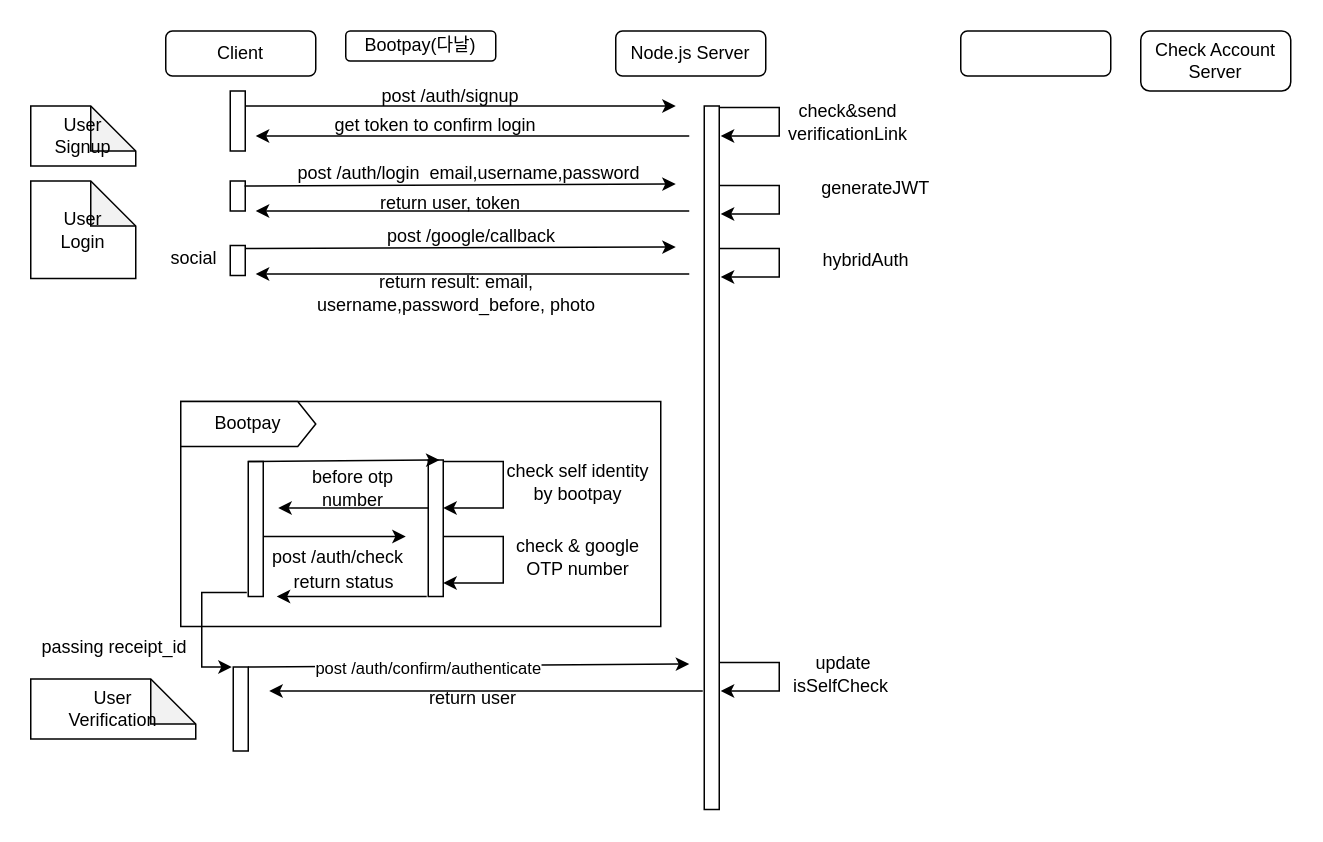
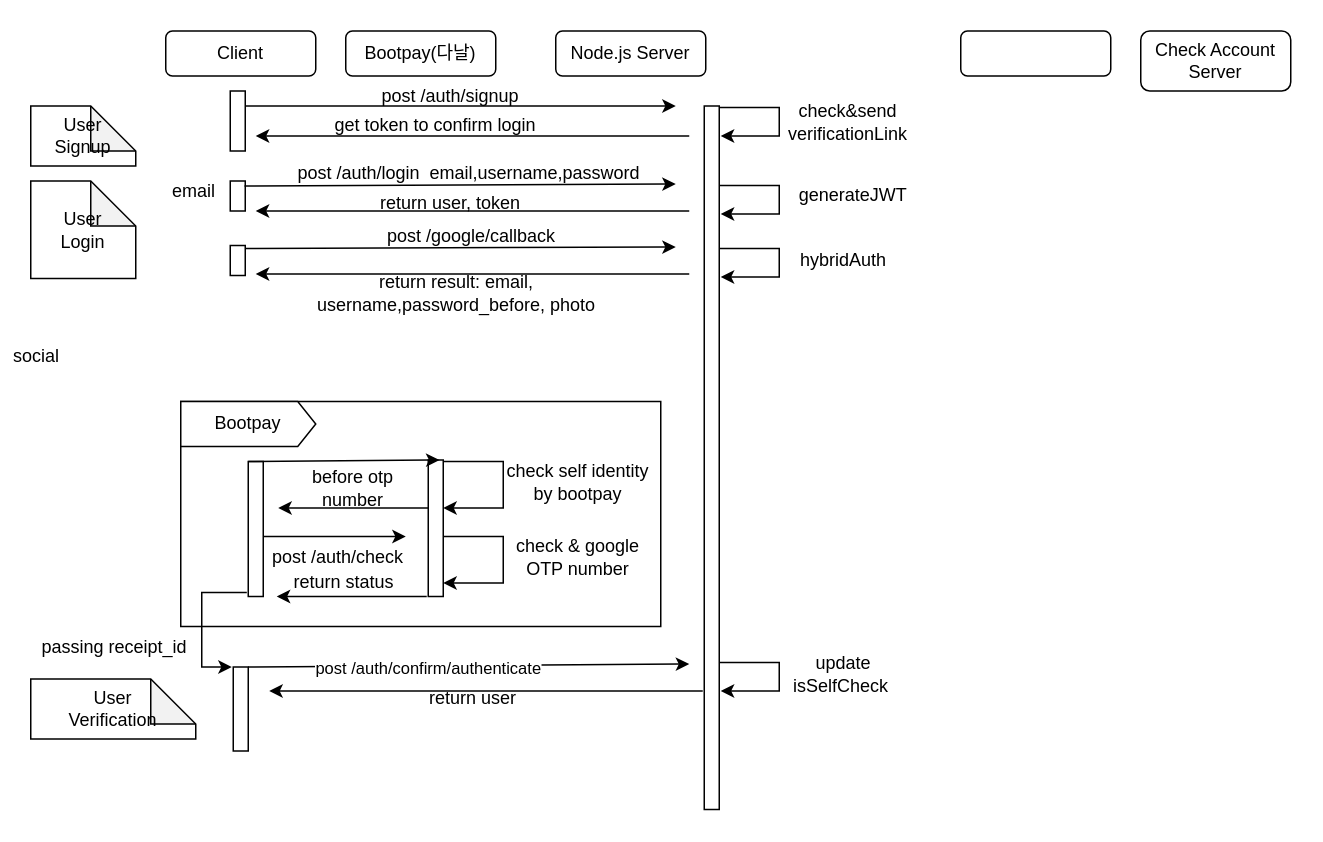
(421, 46) -> (421, 53)
(691, 53) -> (631, 53)
(876, 188) -> (854, 196)
none -> (194, 191)
(194, 259) -> (37, 356)
(866, 260) -> (844, 260)
